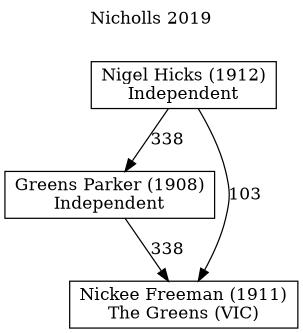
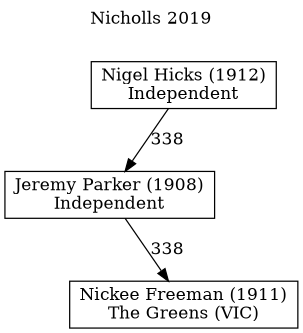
(229, 189) -> none
(110, 195) -> (110, 195)
